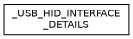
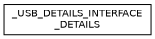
(66, 20) -> (78, 20)
